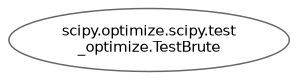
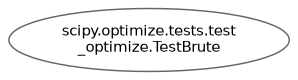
(149, 40) -> (149, 40)
